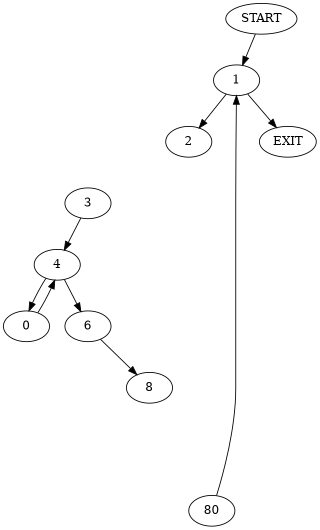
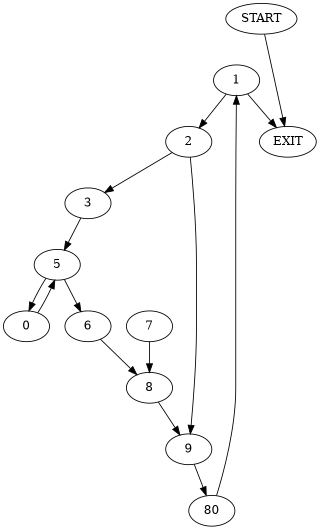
(251, 46) -> (274, 76)
none -> (142, 170)
(57, 265) -> (57, 265)
none -> (149, 326)
none -> (189, 449)
